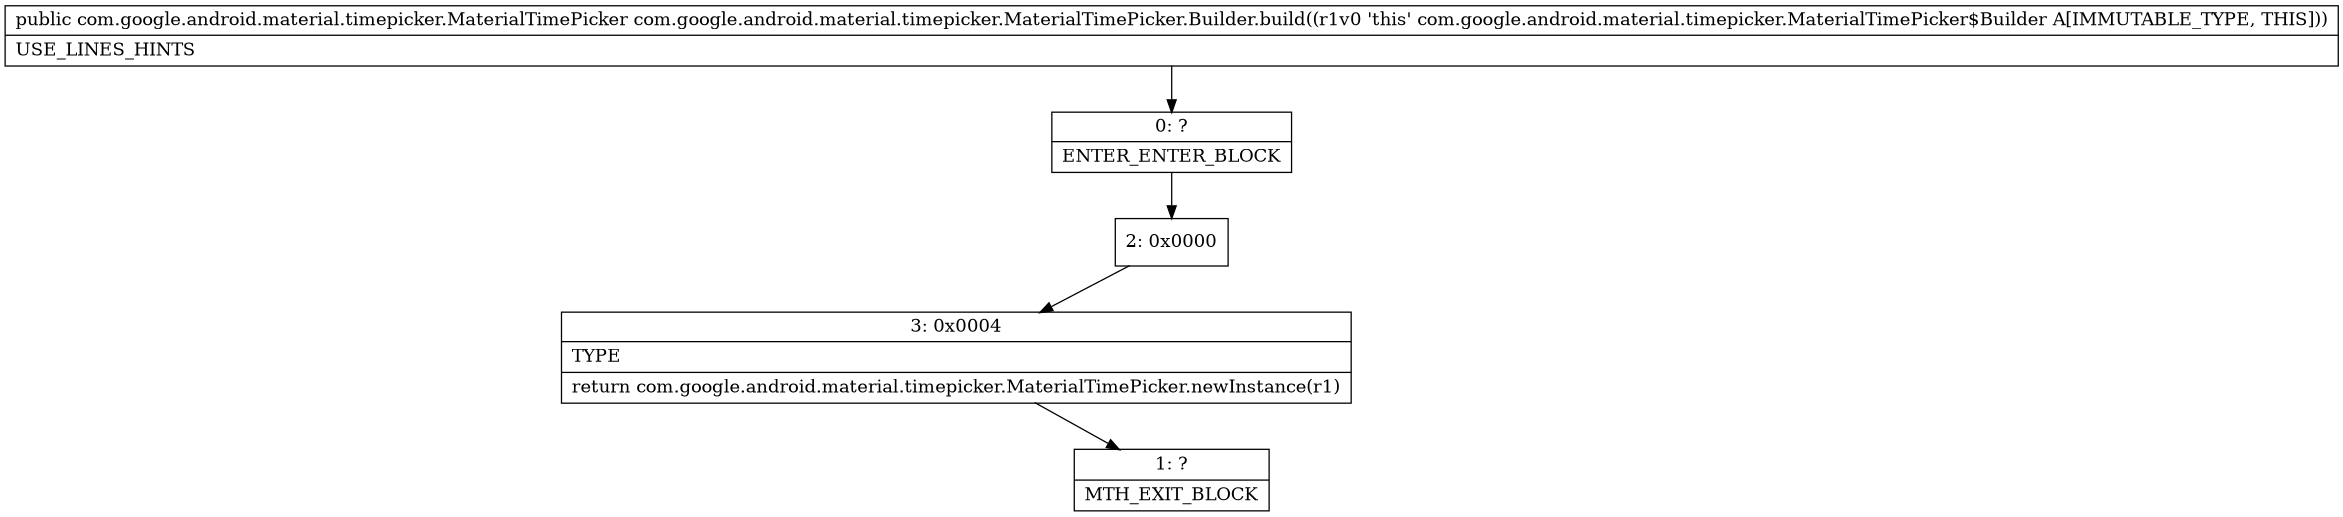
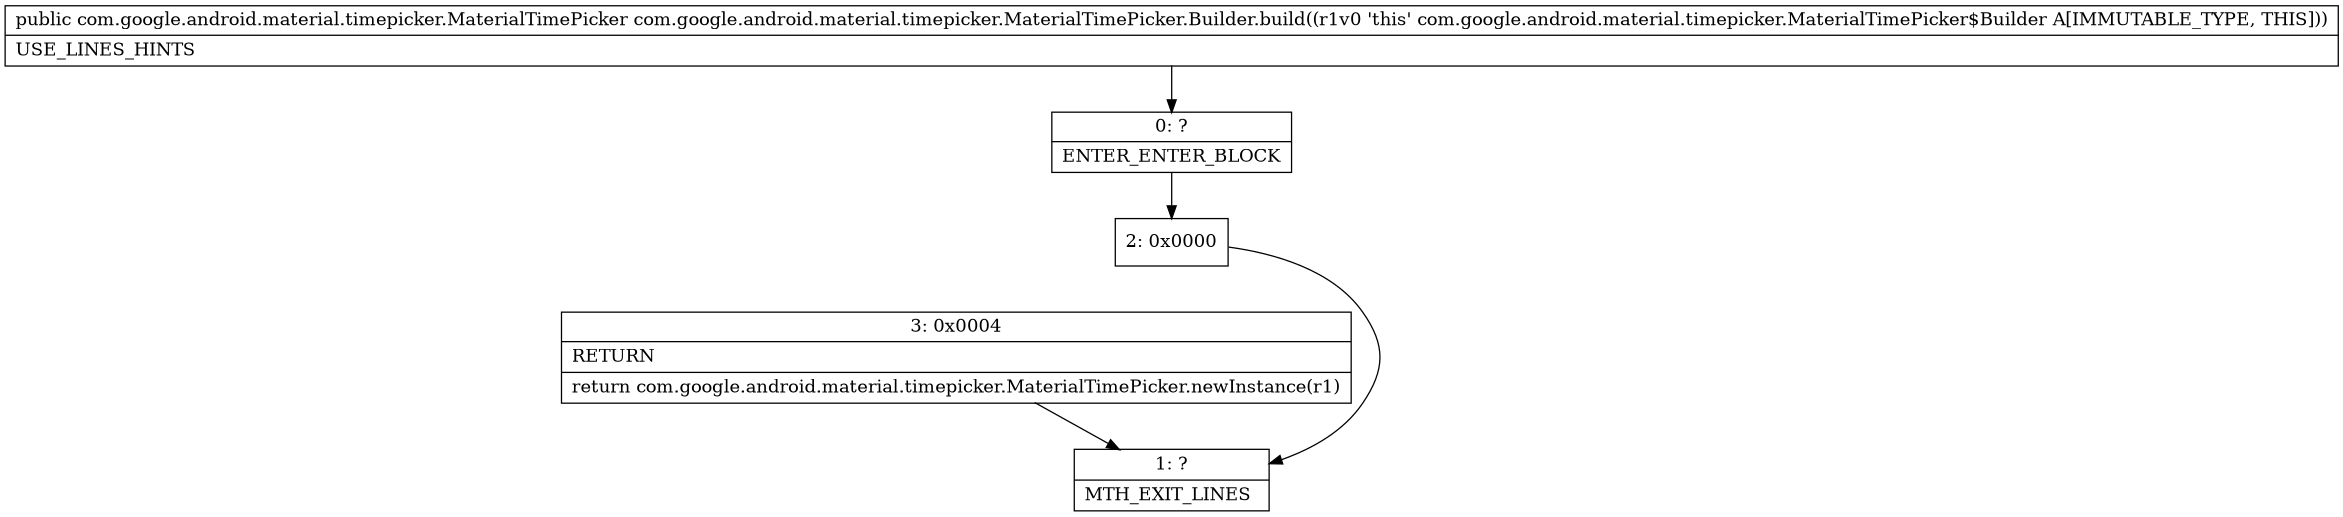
(1091, 286) -> (1374, 332)
(597, 356) -> (613, 356)
(1172, 495) -> (1168, 495)
